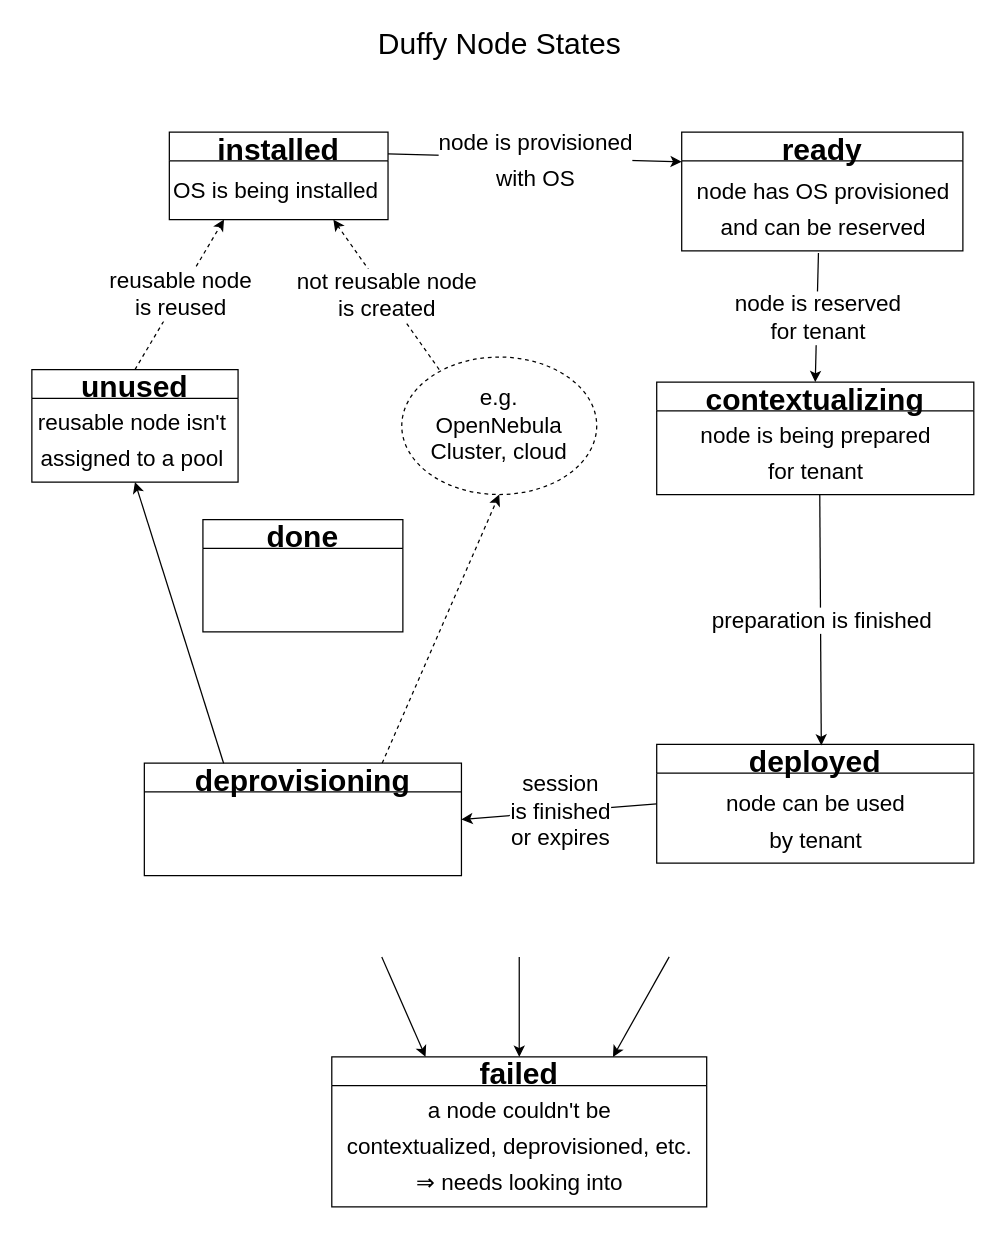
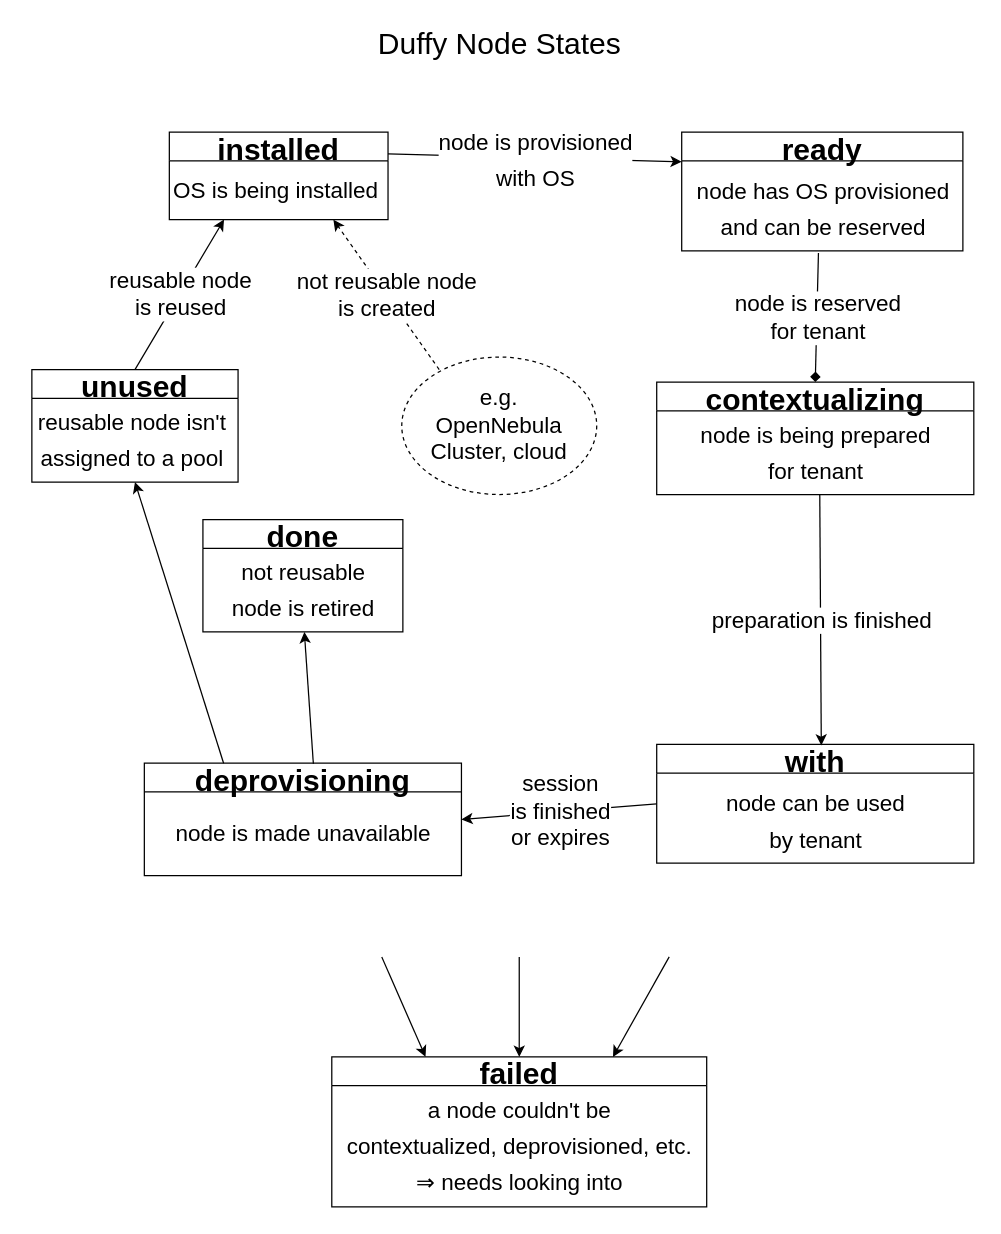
(150, 344) -> (150, 344)
(816, 372) -> (816, 371)
none -> (303, 588)
(439, 633) -> none
none -> (309, 702)
(815, 762) -> (815, 762)
none -> (303, 831)
